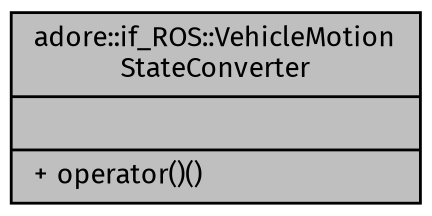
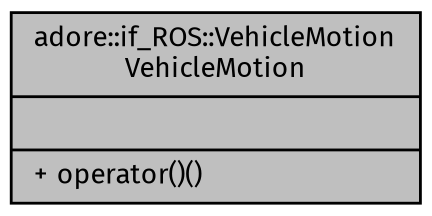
(216, 69) -> (216, 69)
